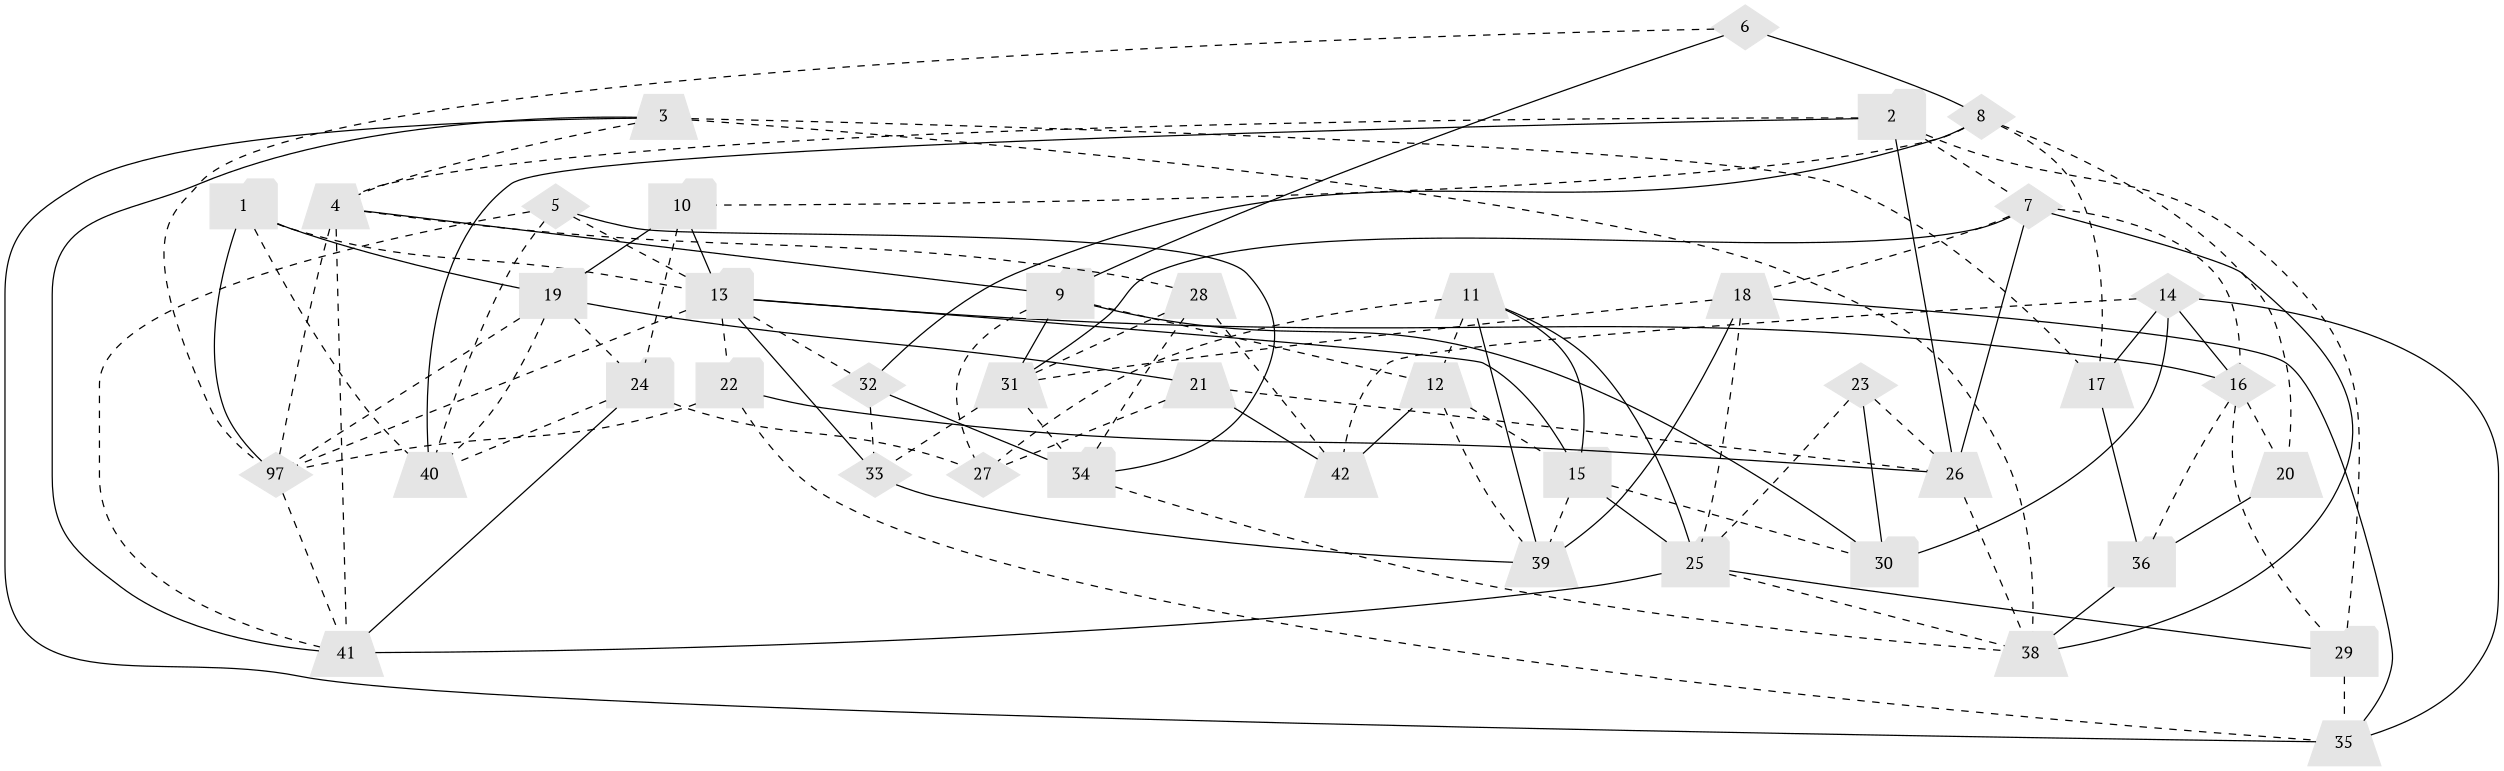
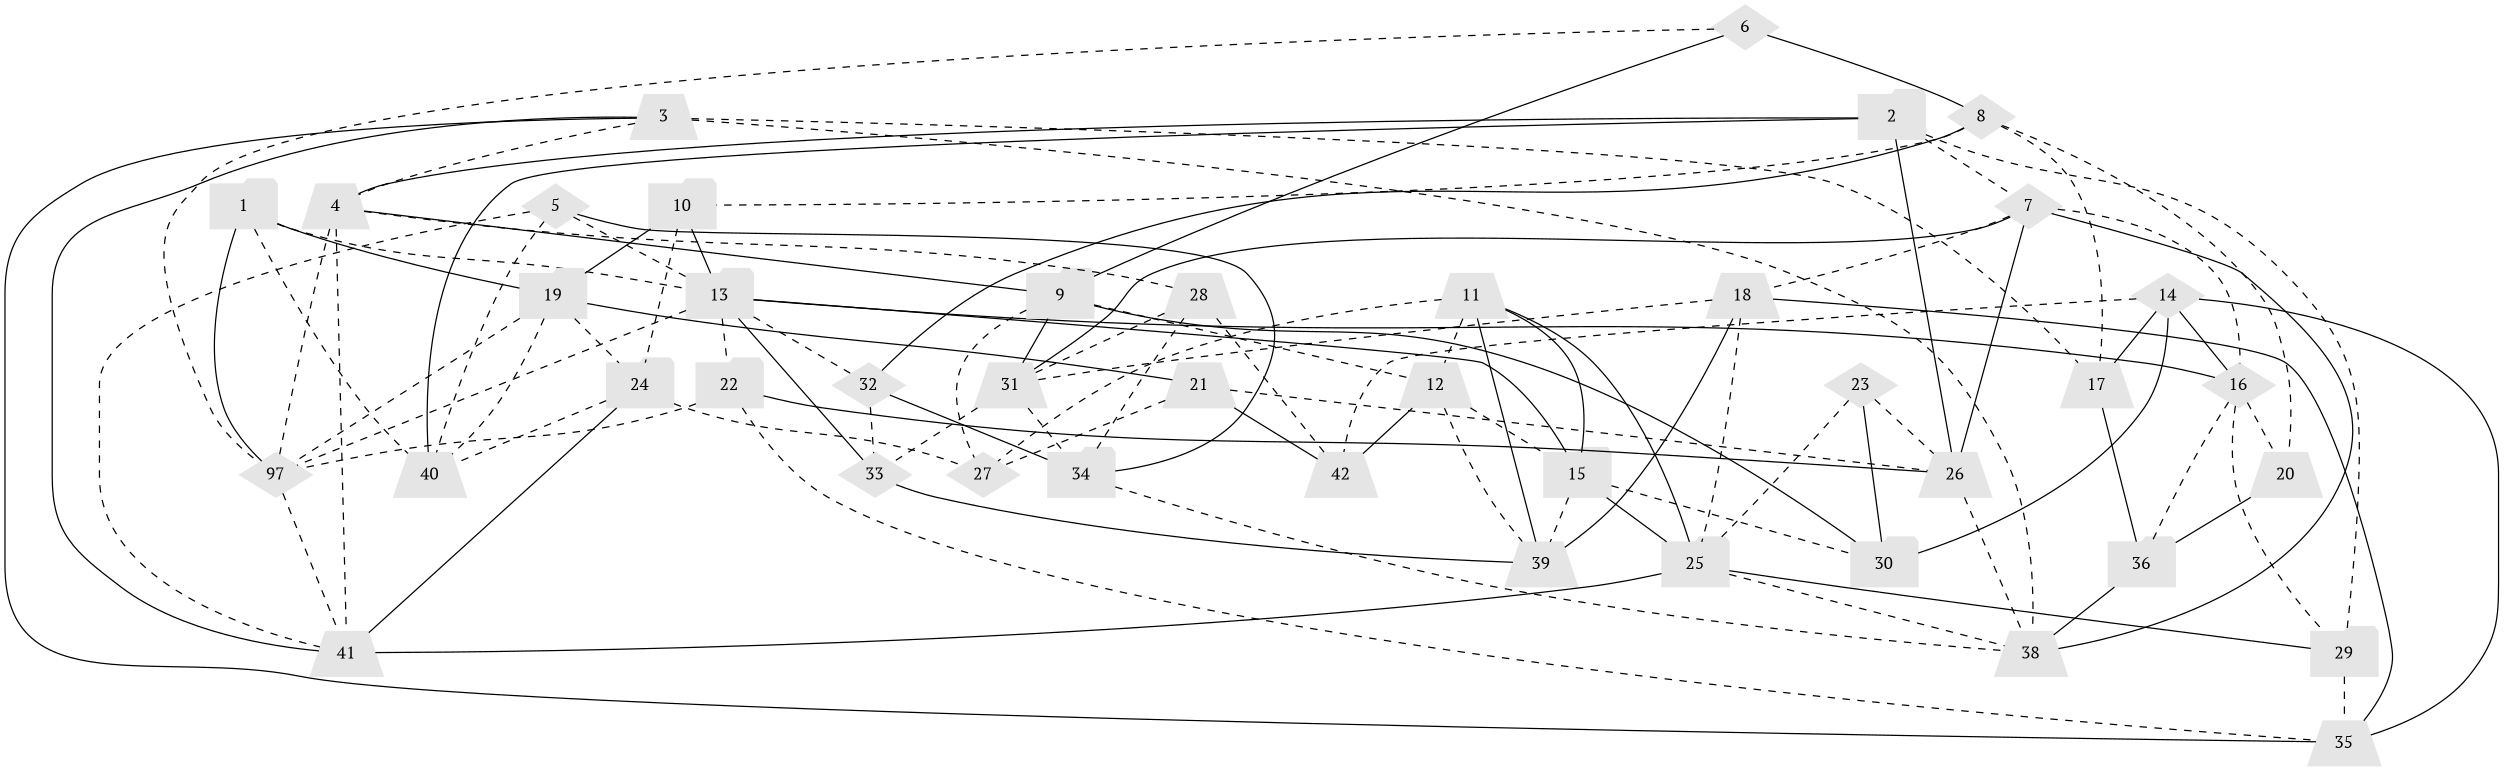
(1219, 125) -> (1219, 125)
